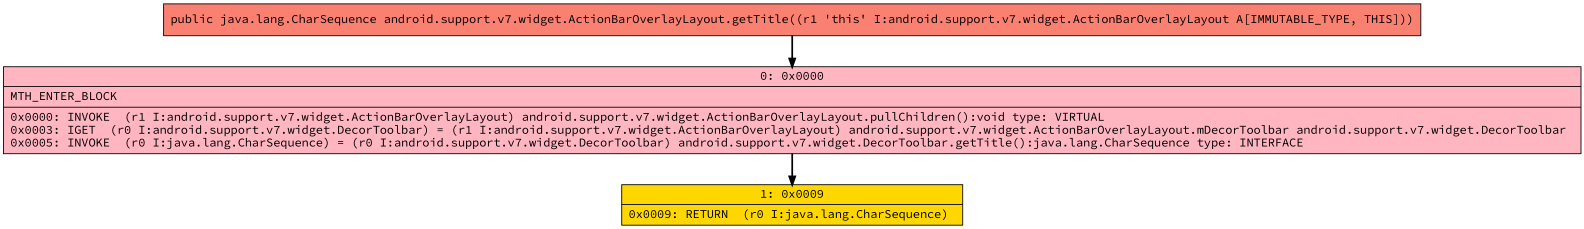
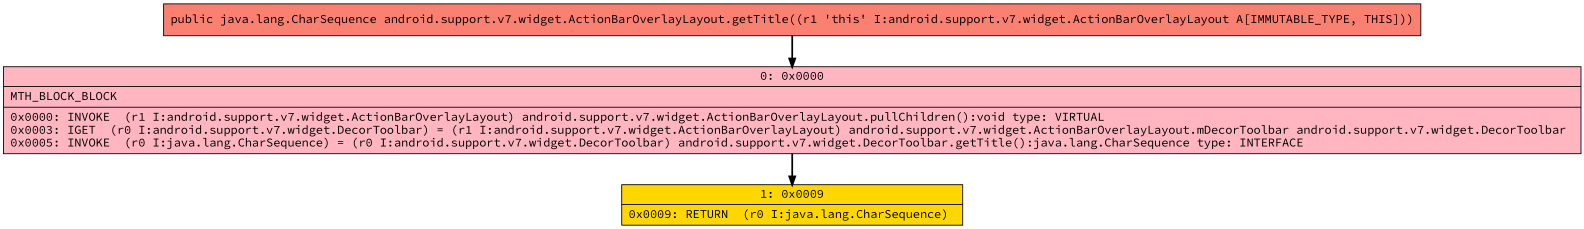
(64, 96) -> (64, 96)
